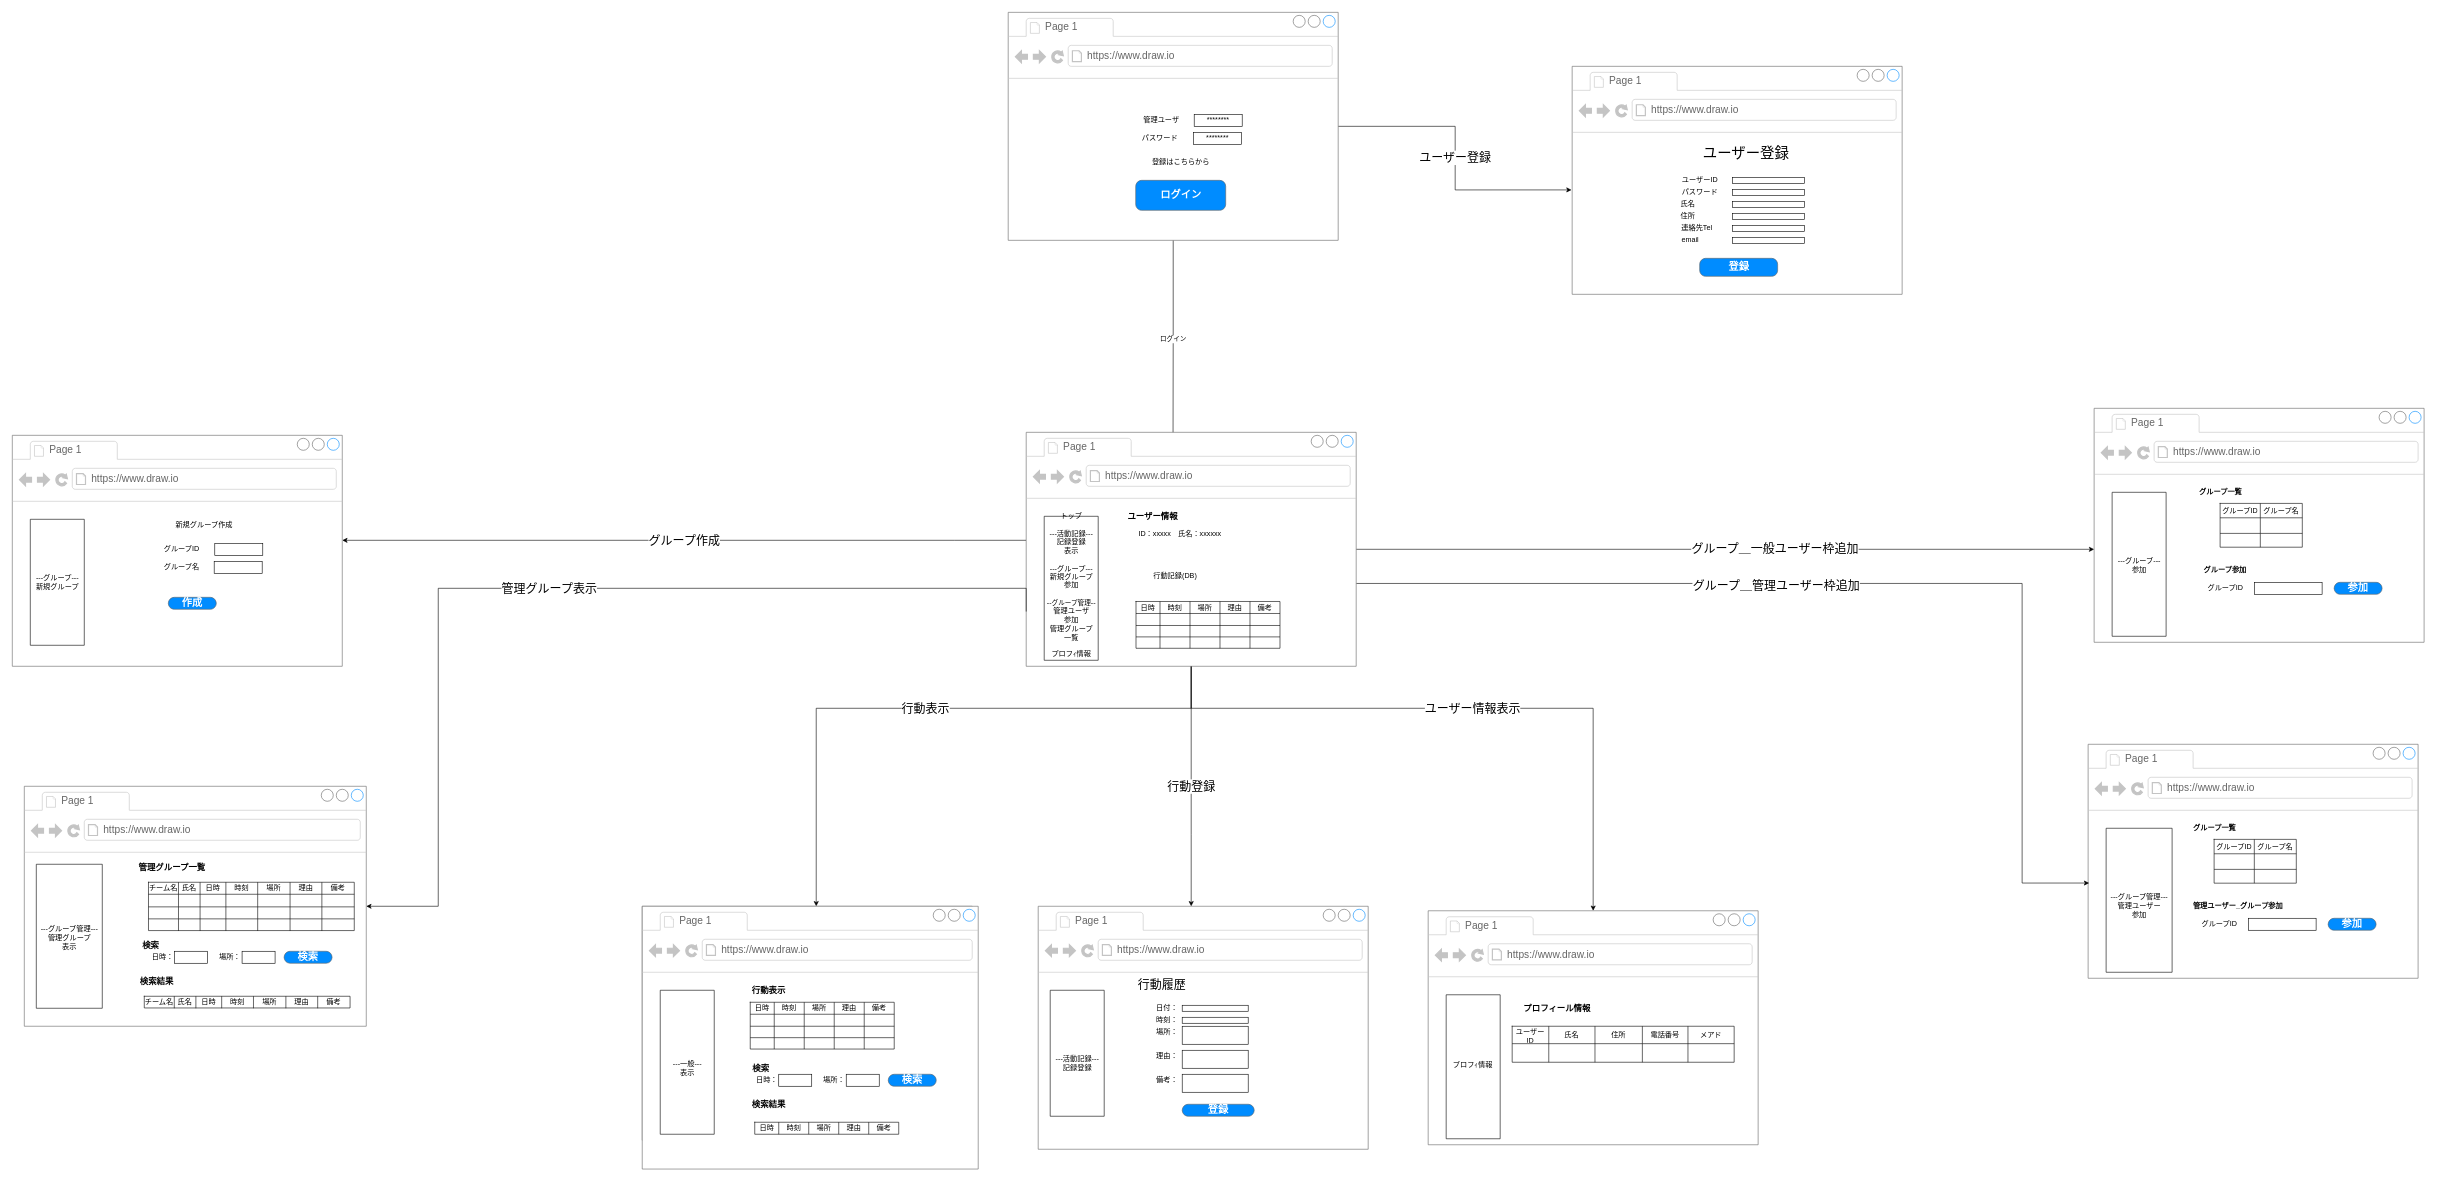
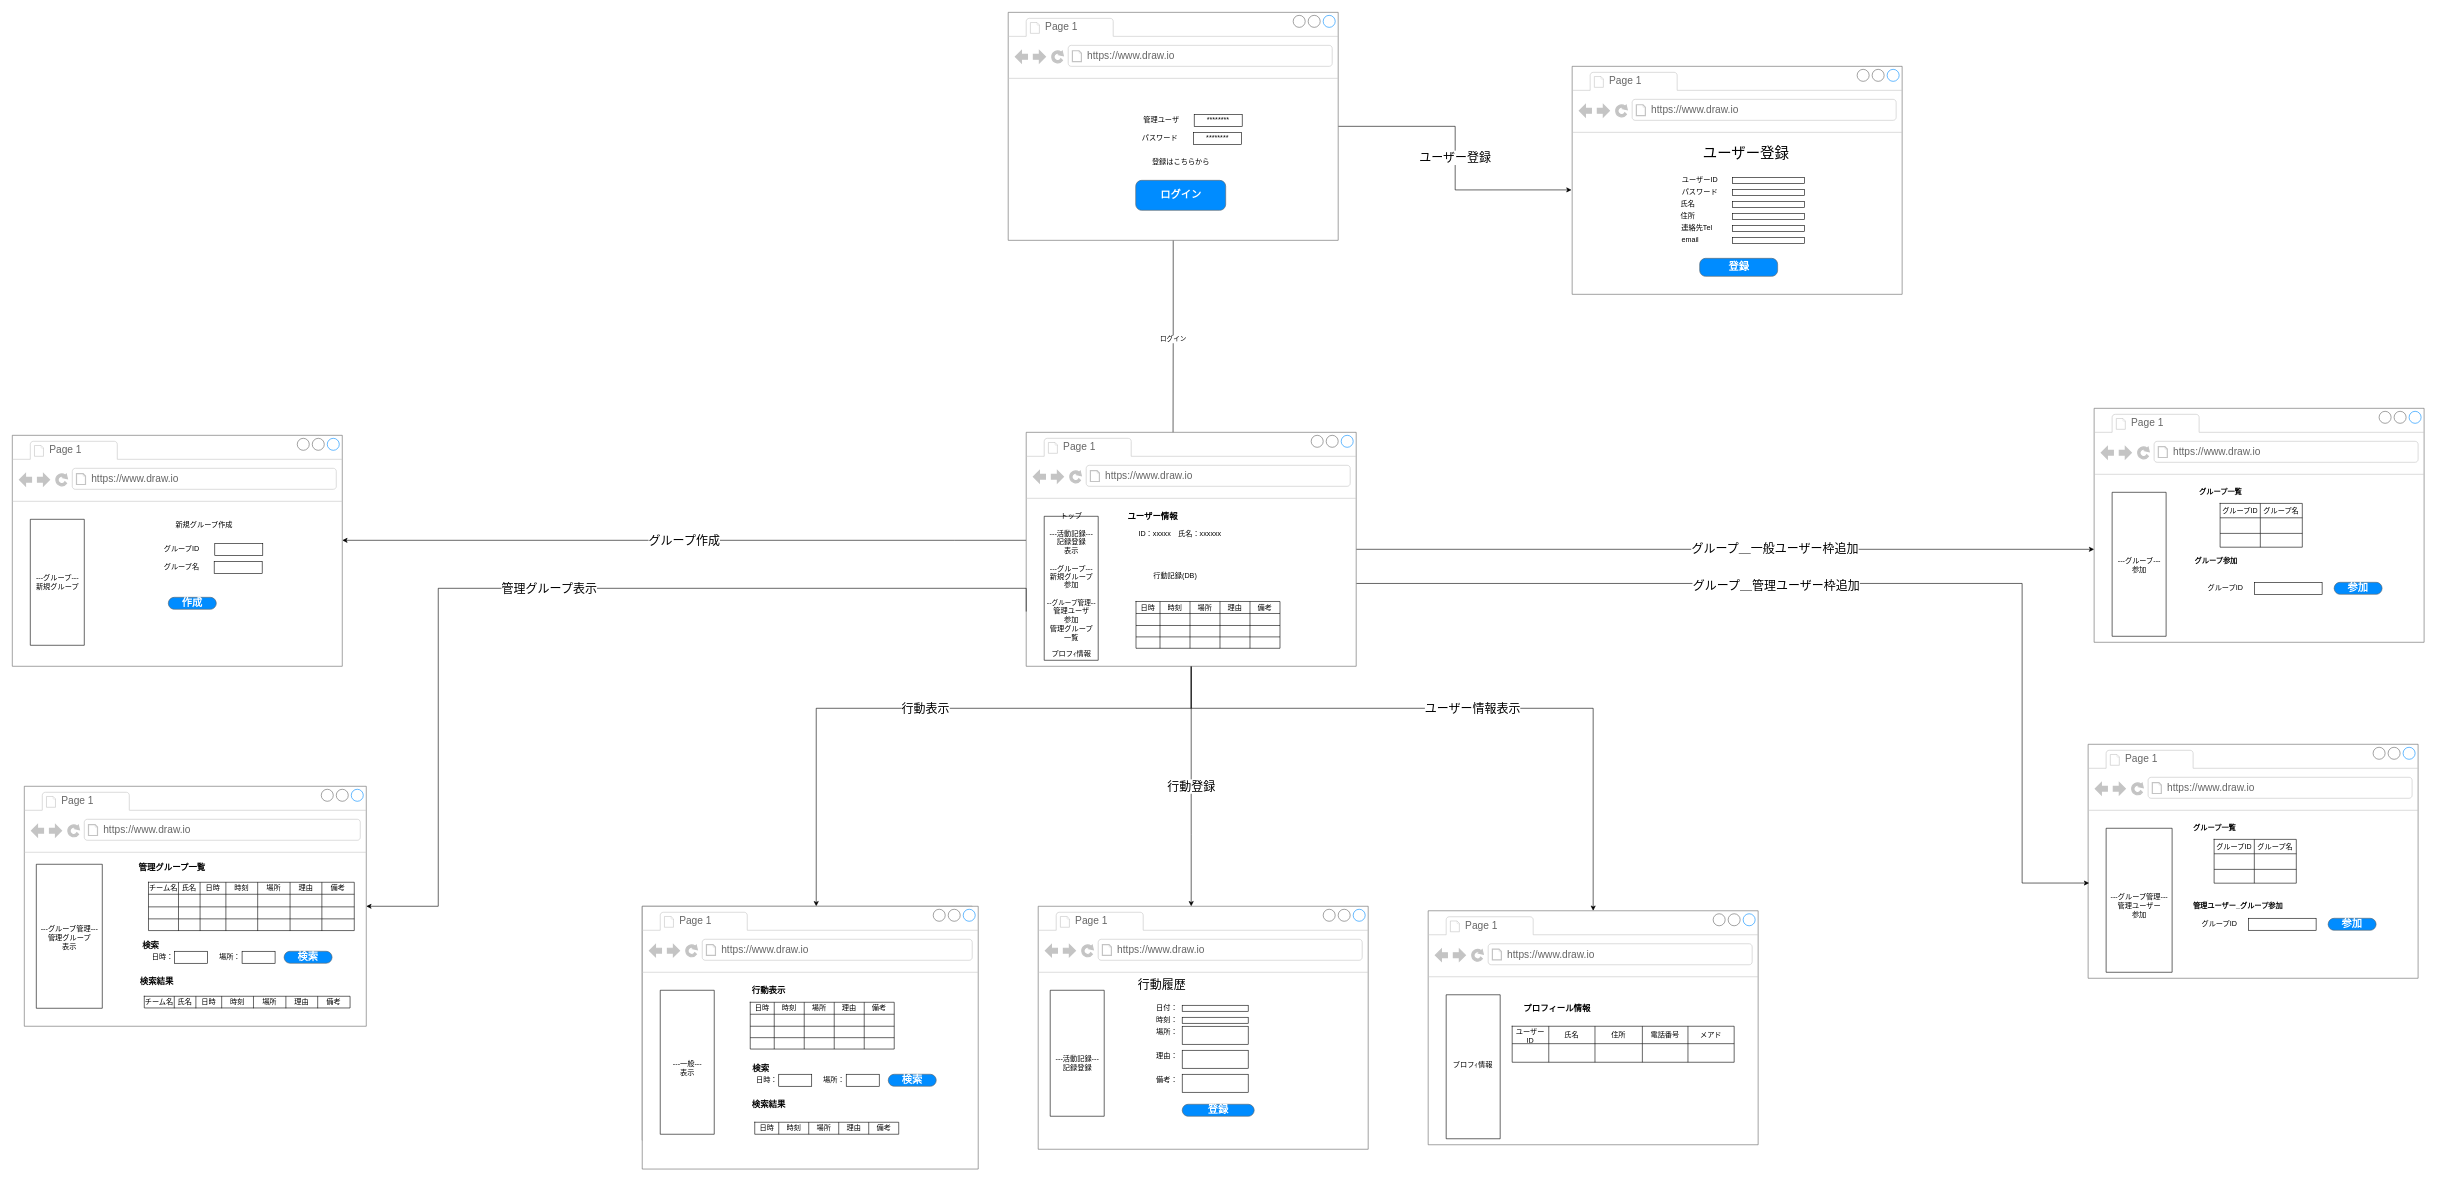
(2225, 570) -> (2216, 561)
